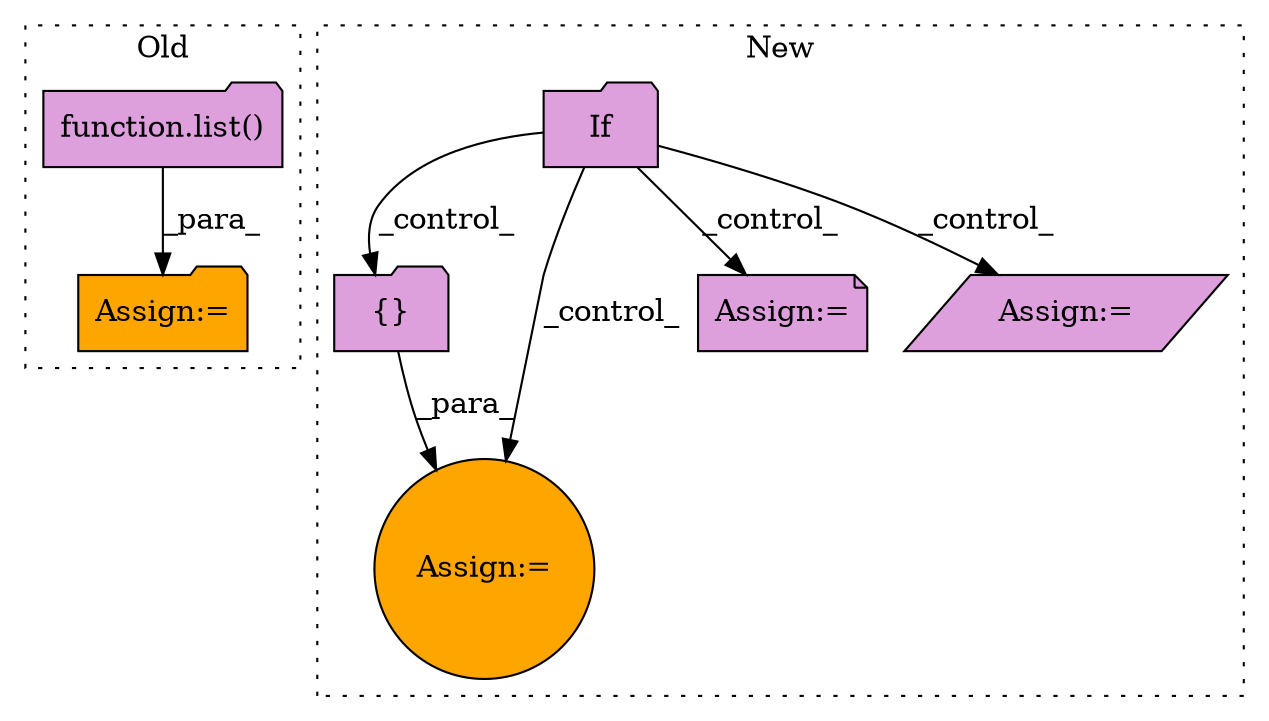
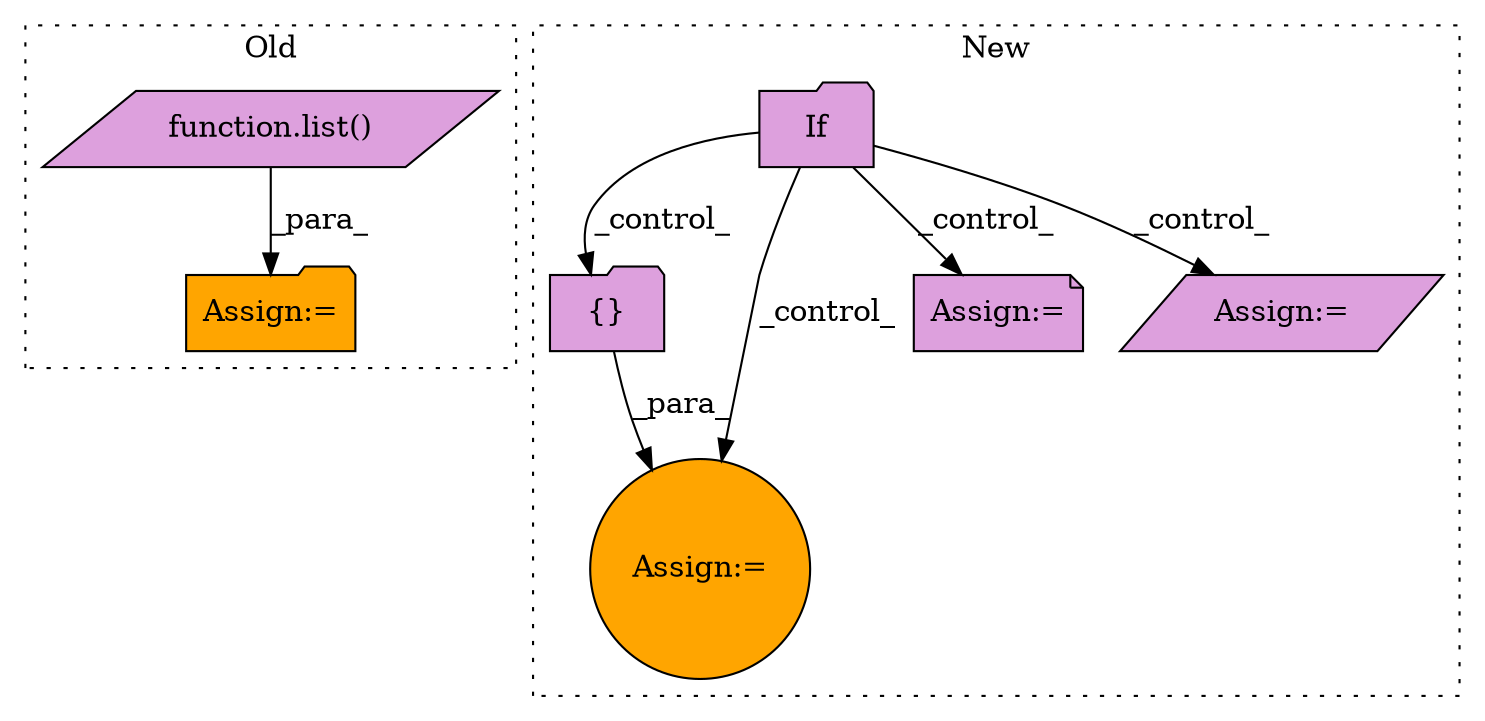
(163, 129) -> (271, 129)
